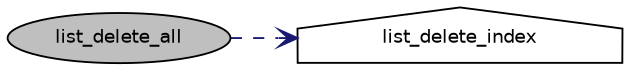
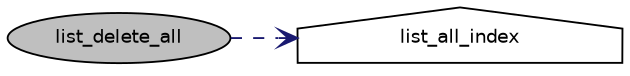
(460, 38) -> (460, 38)
